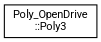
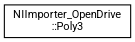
(51, 21) -> (68, 21)
